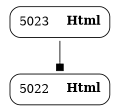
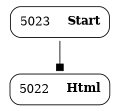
(84, 21) -> (84, 21)
